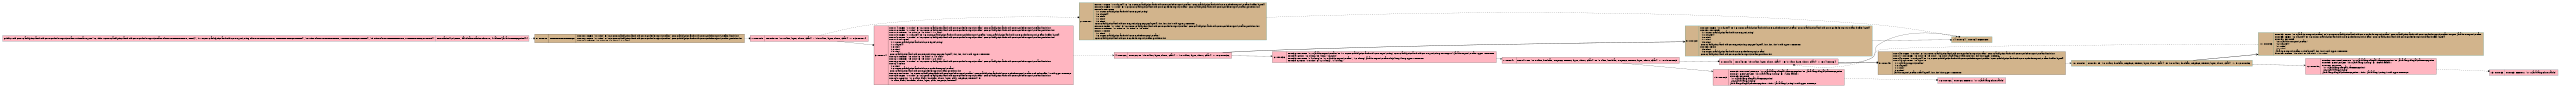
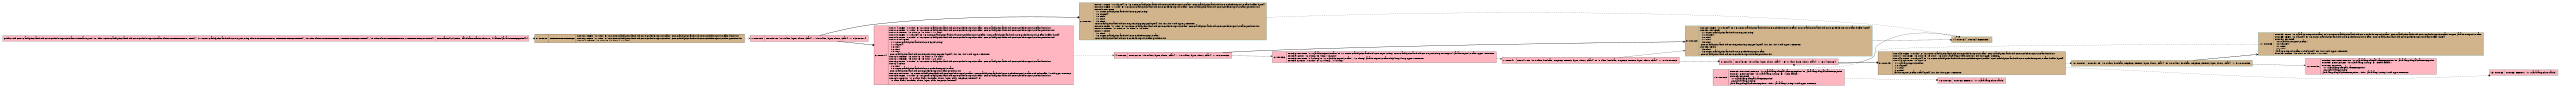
(948, 19) -> (948, 19)
(747, 38) -> (747, 38)
(855, 43) -> (855, 43)
(2068, 63) -> (2068, 63)
(1667, 67) -> (1651, 54)
(2462, 70) -> (2277, 77)
